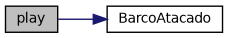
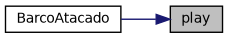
(76, 19) -> (138, 19)
